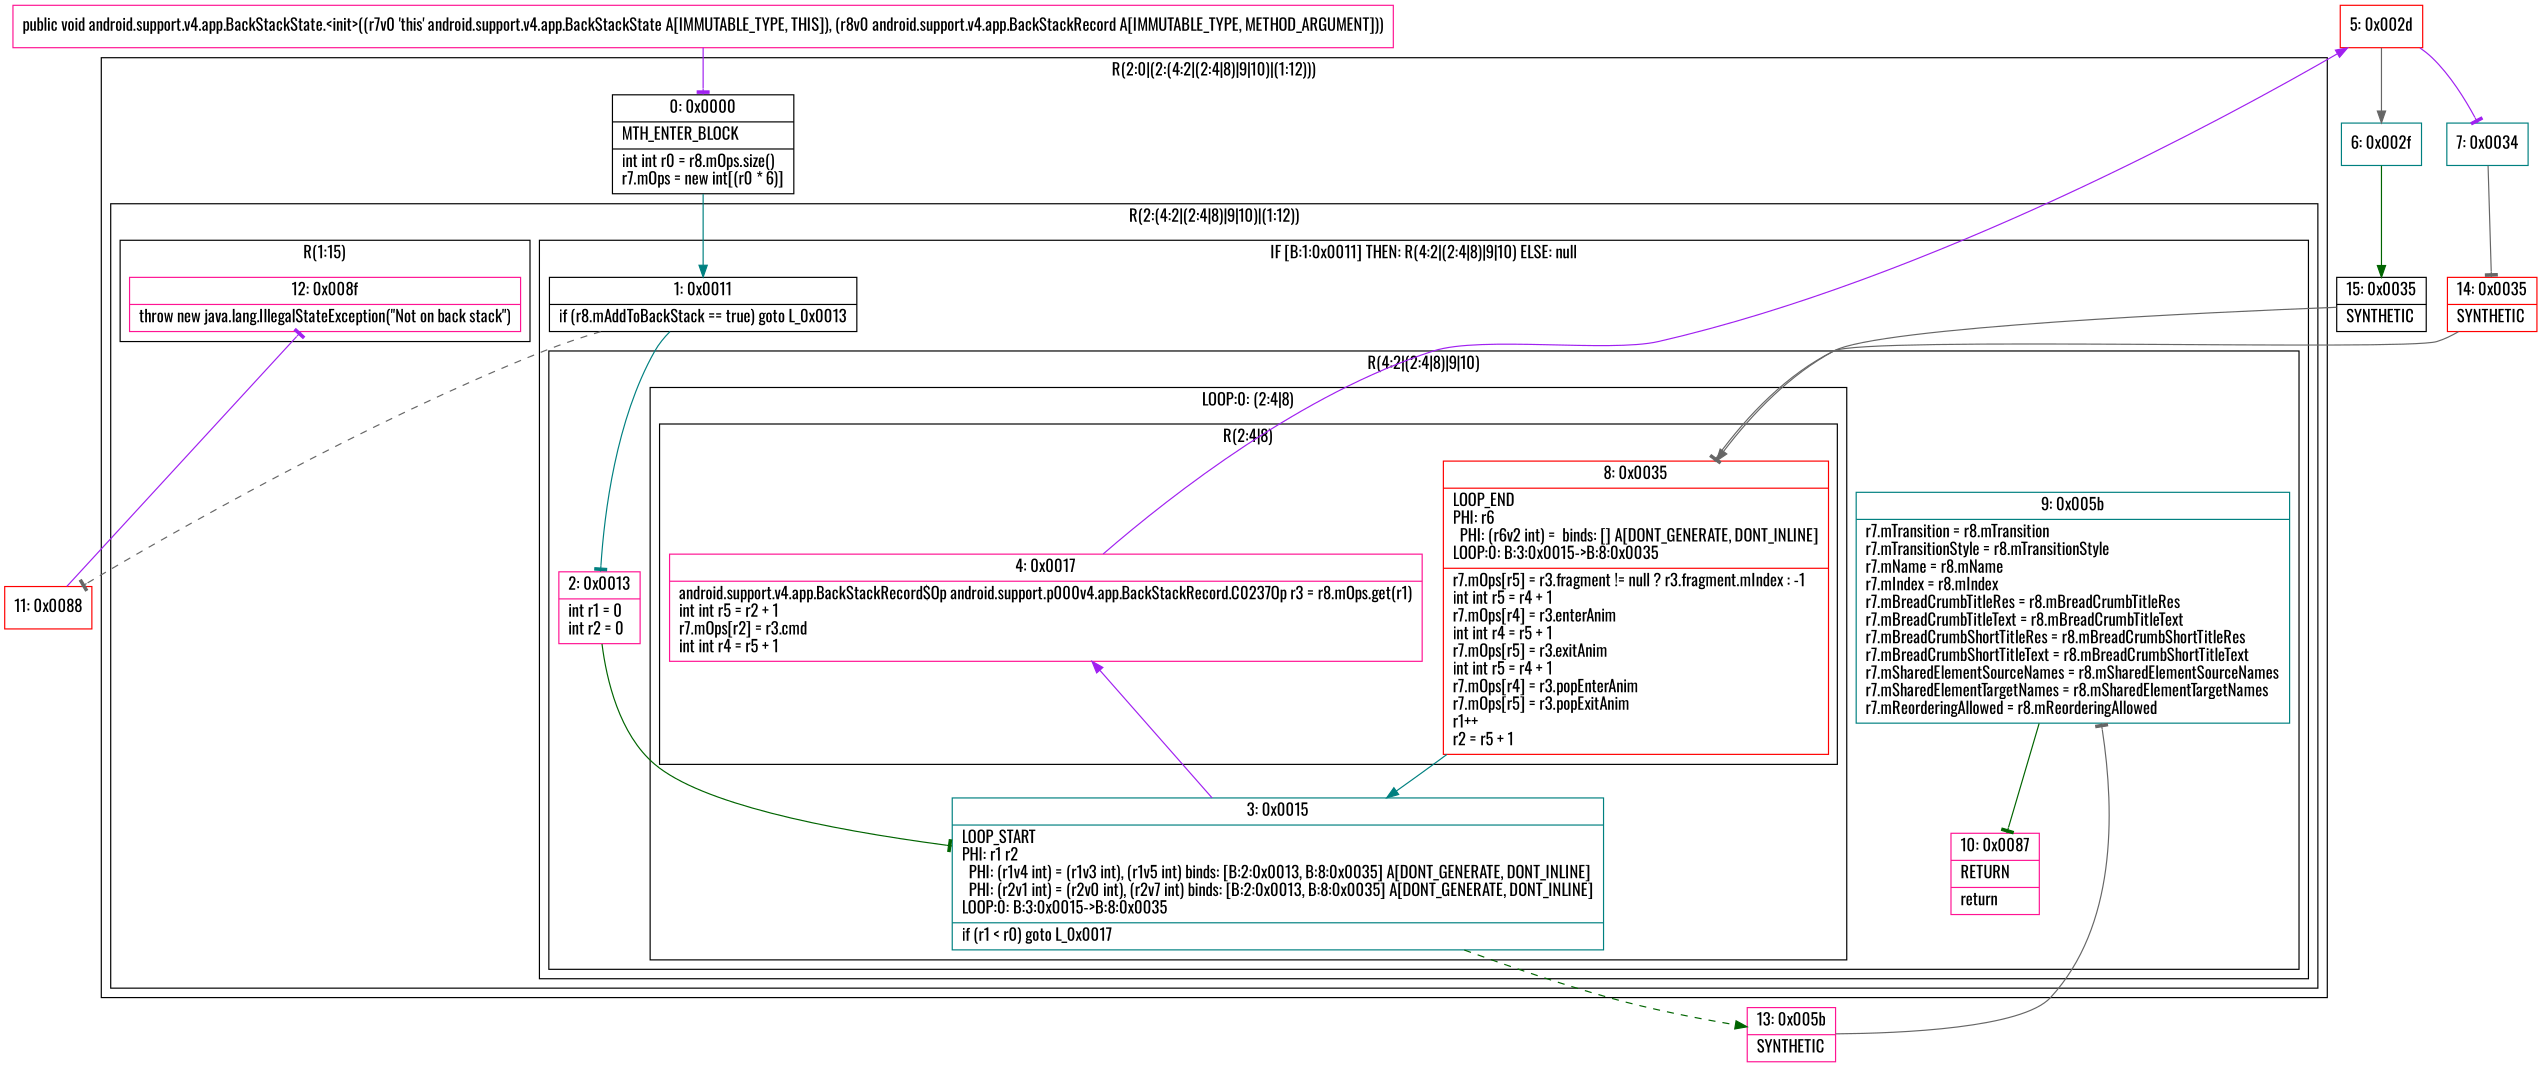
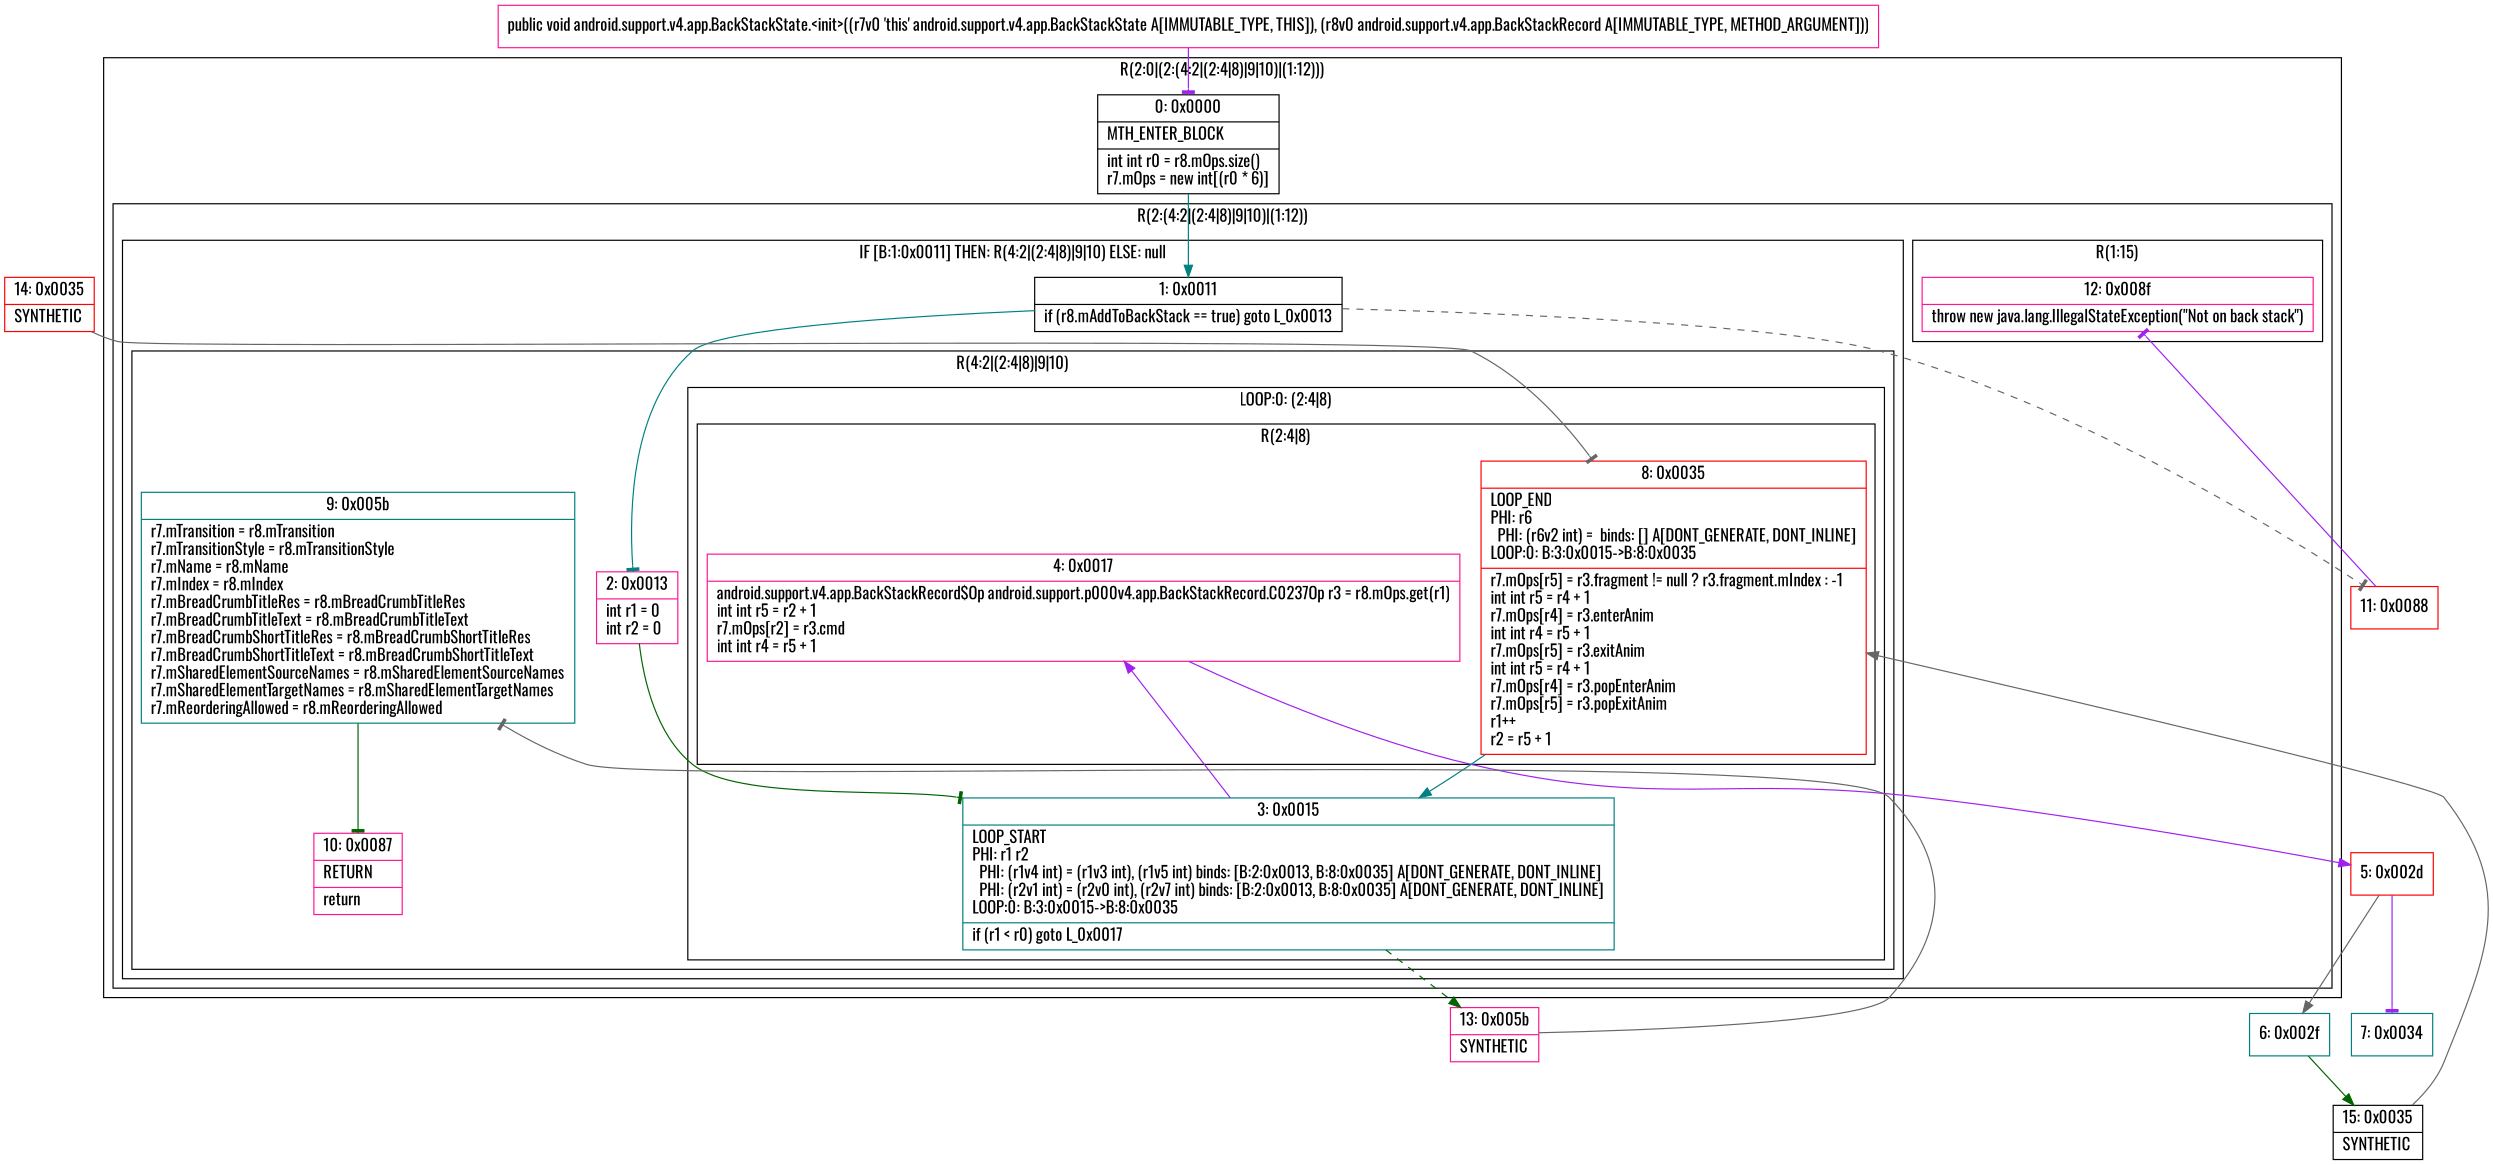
(2490, 218) -> none
